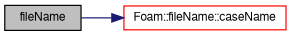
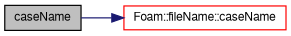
(43, 18) -> (43, 18)
